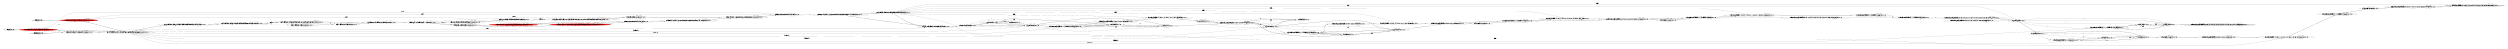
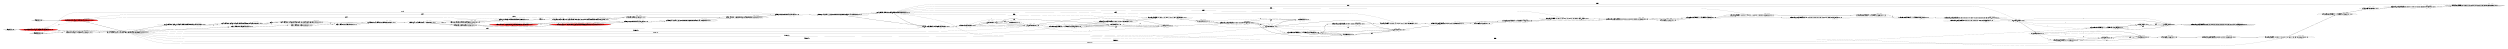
none -> (242, 27)
